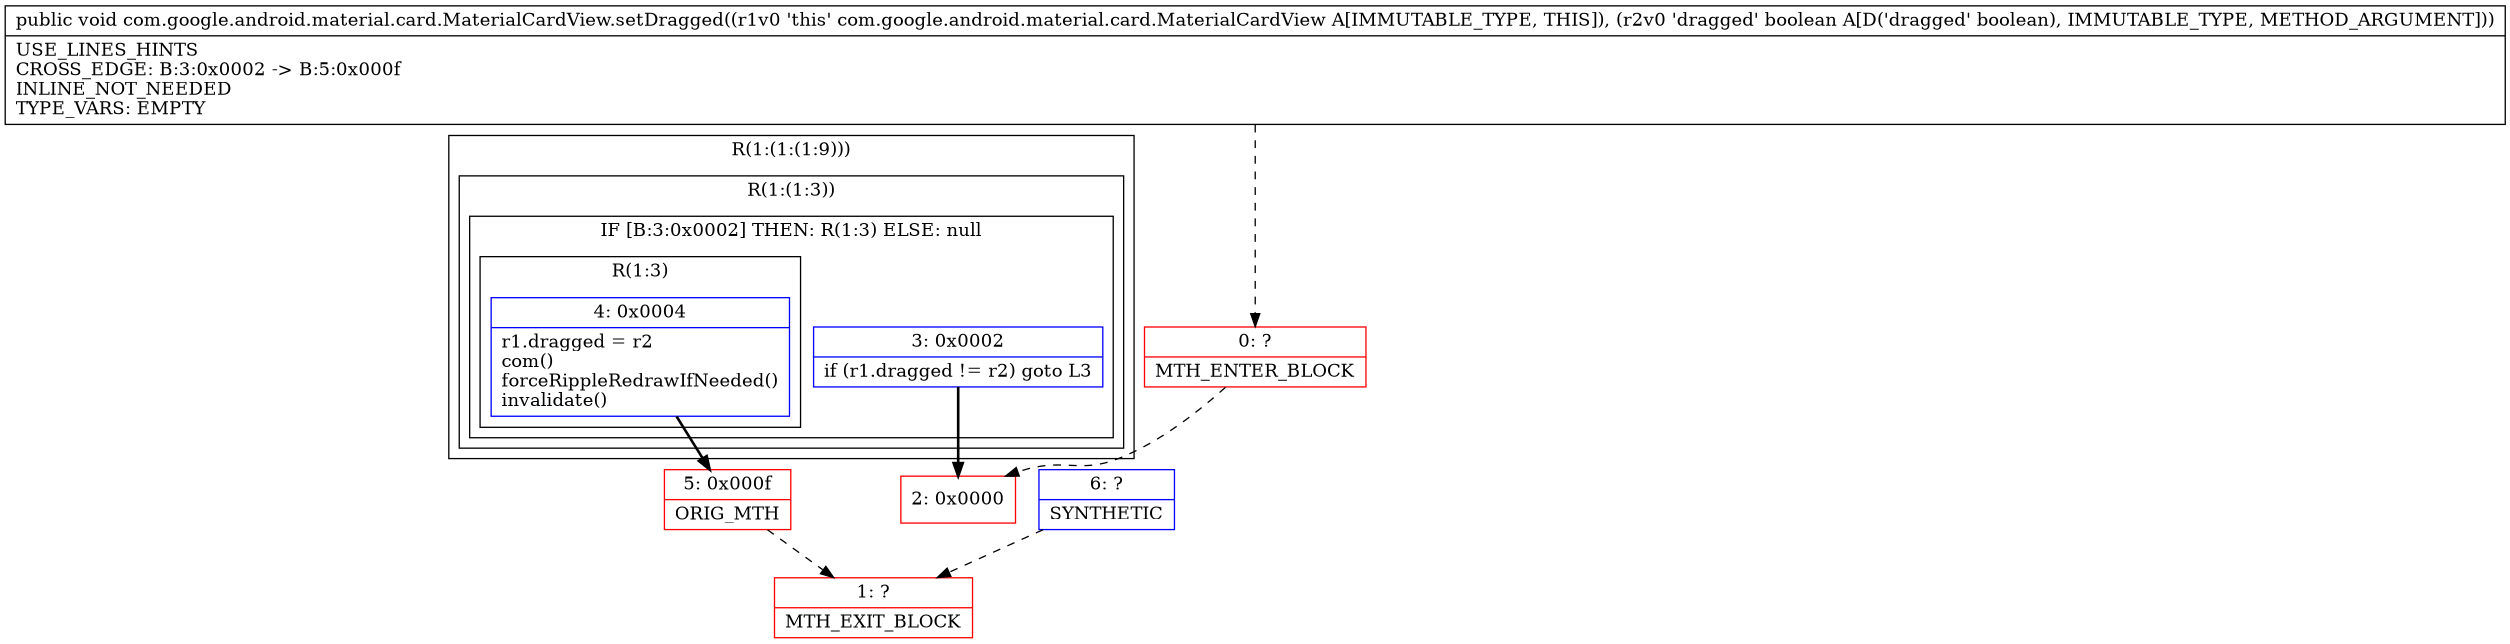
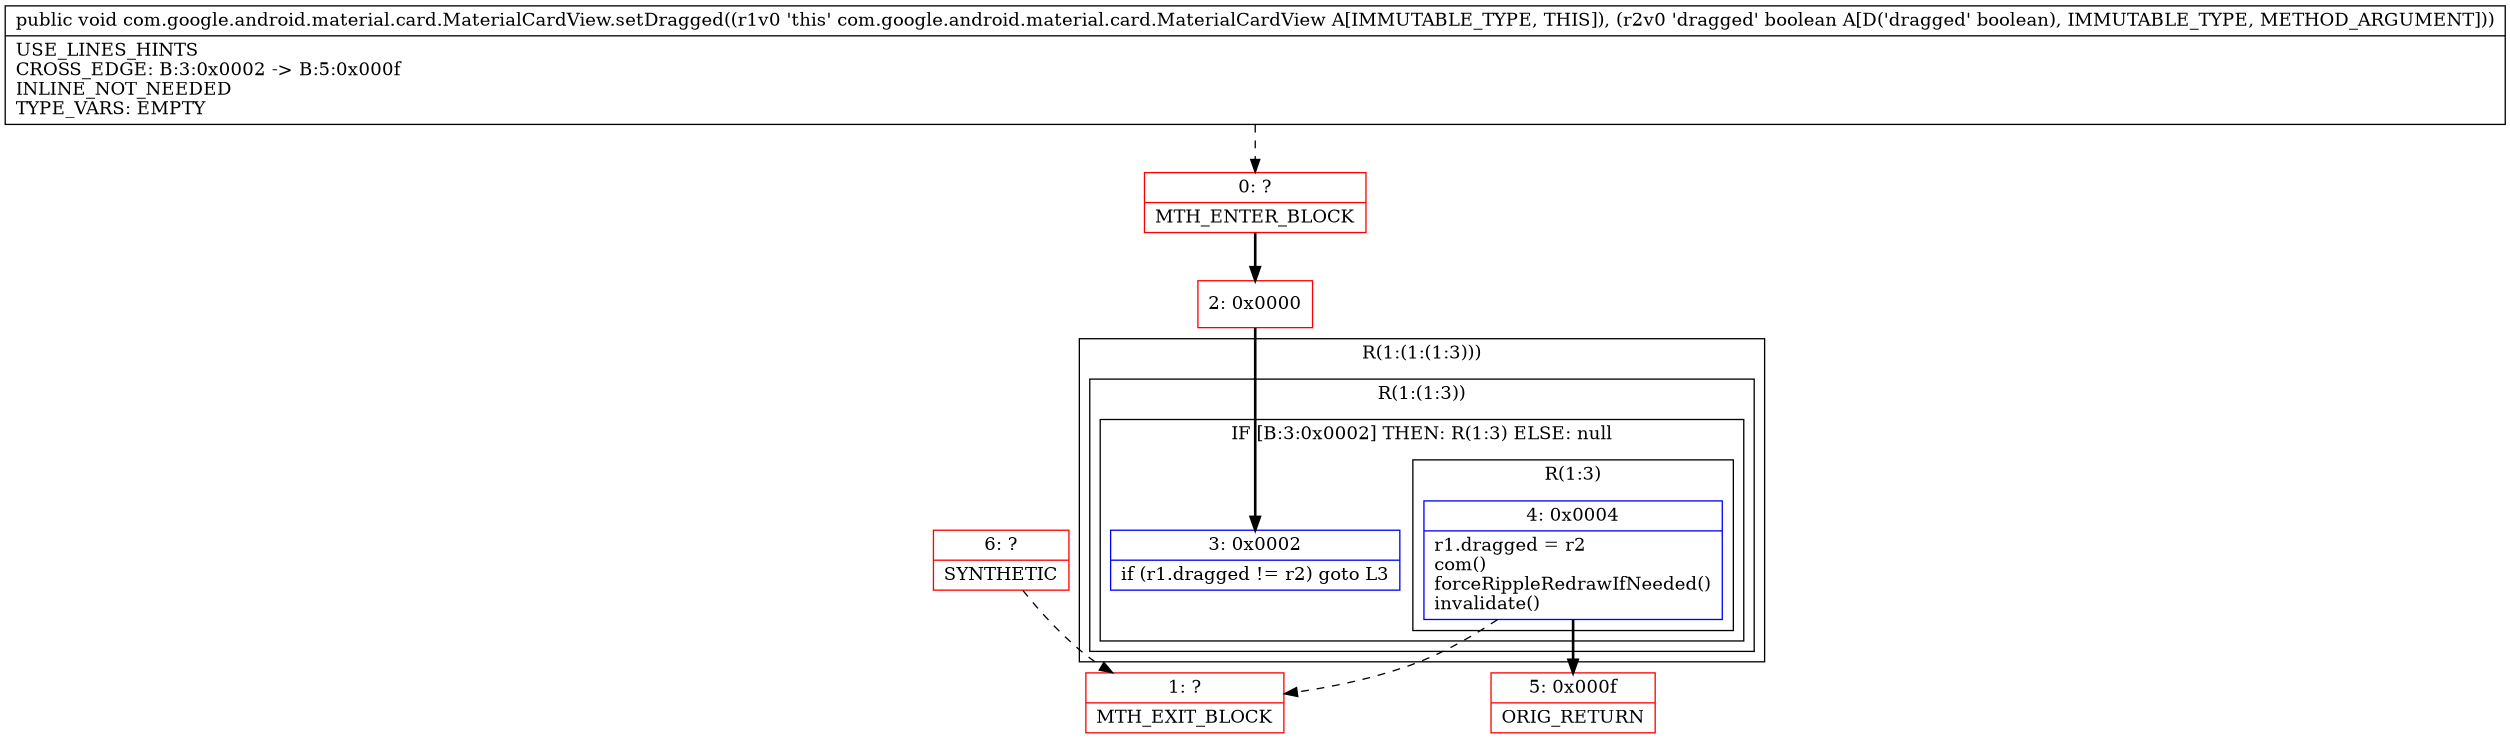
(791, 150) -> (1422, 354)
(958, 425) -> (1255, 432)
(1146, 445) -> (1255, 250)
(1107, 500) -> (1001, 560)
(728, 514) -> (1573, 717)
(795, 550) -> (1397, 670)
